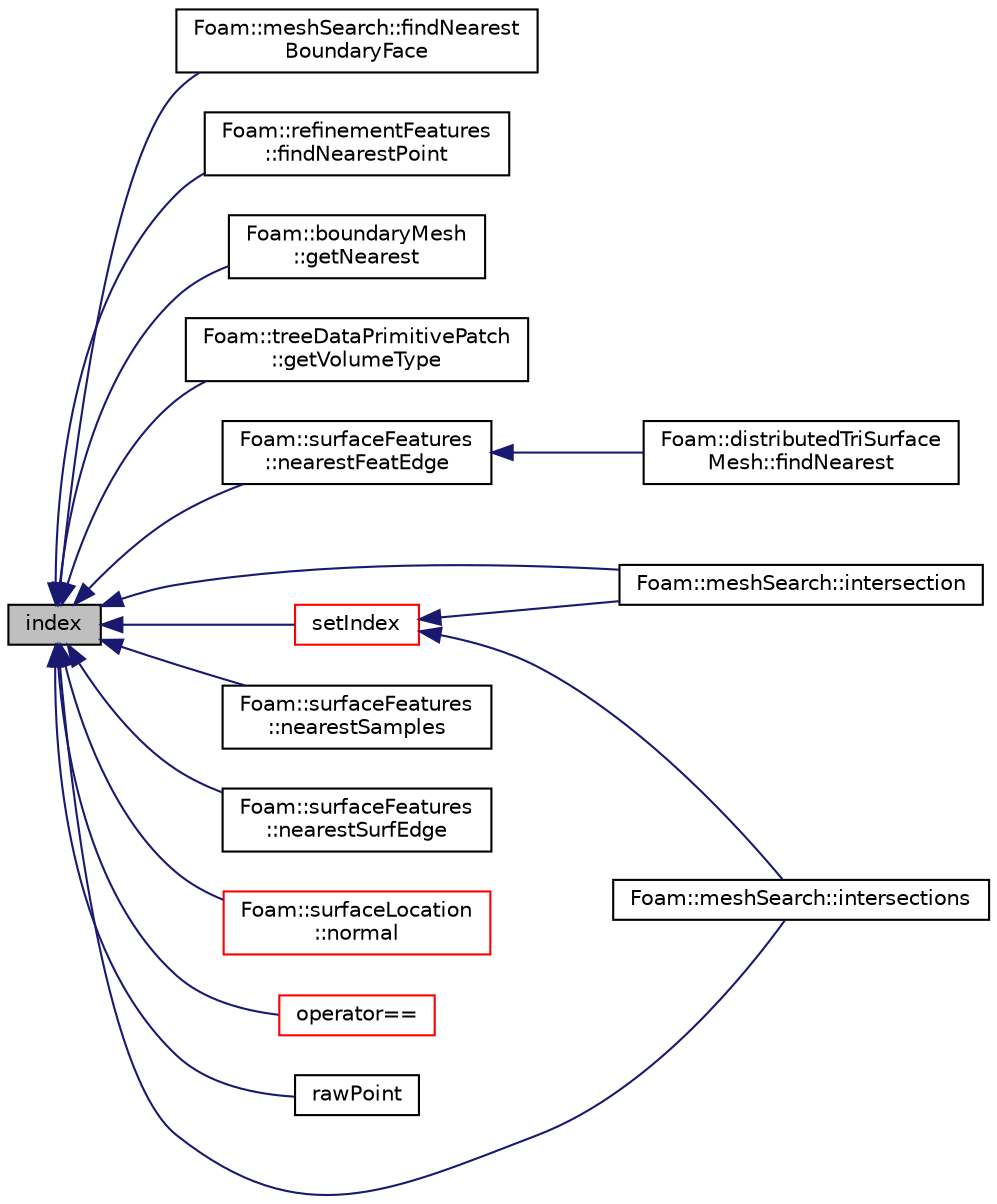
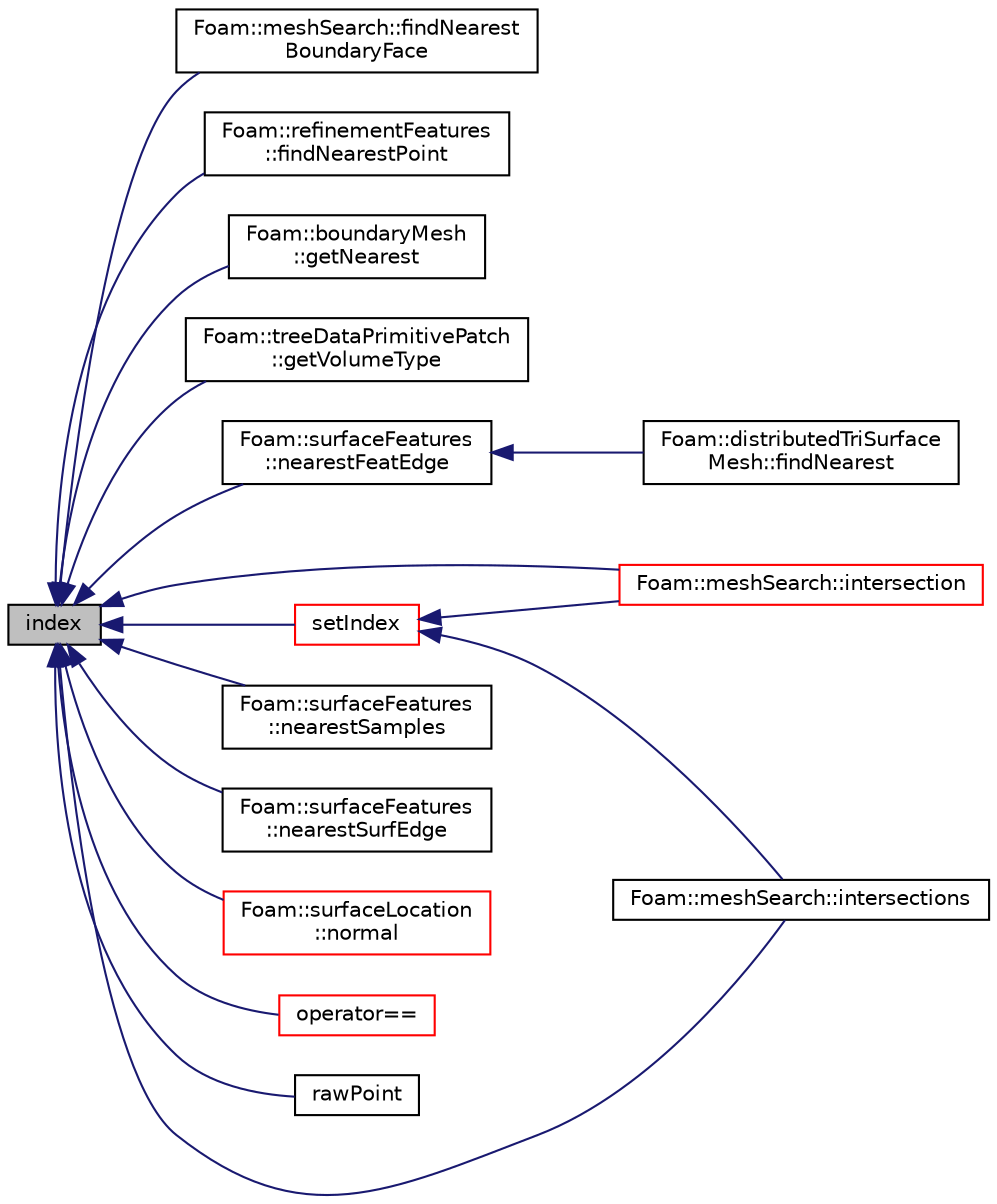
(801, 585) -> (801, 585)
